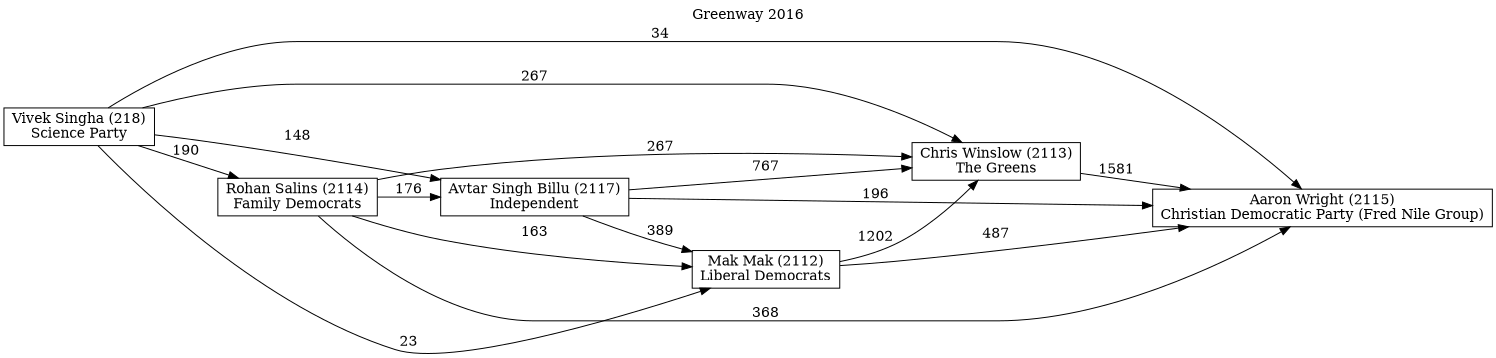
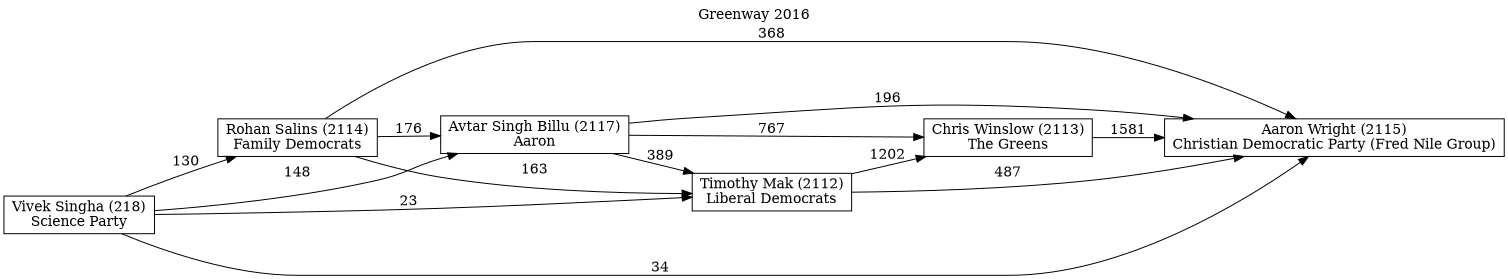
(551, 84) -> none
(186, 151) -> (186, 162)
(639, 155) -> none
(535, 197) -> (535, 135)
(766, 269) -> (772, 192)
